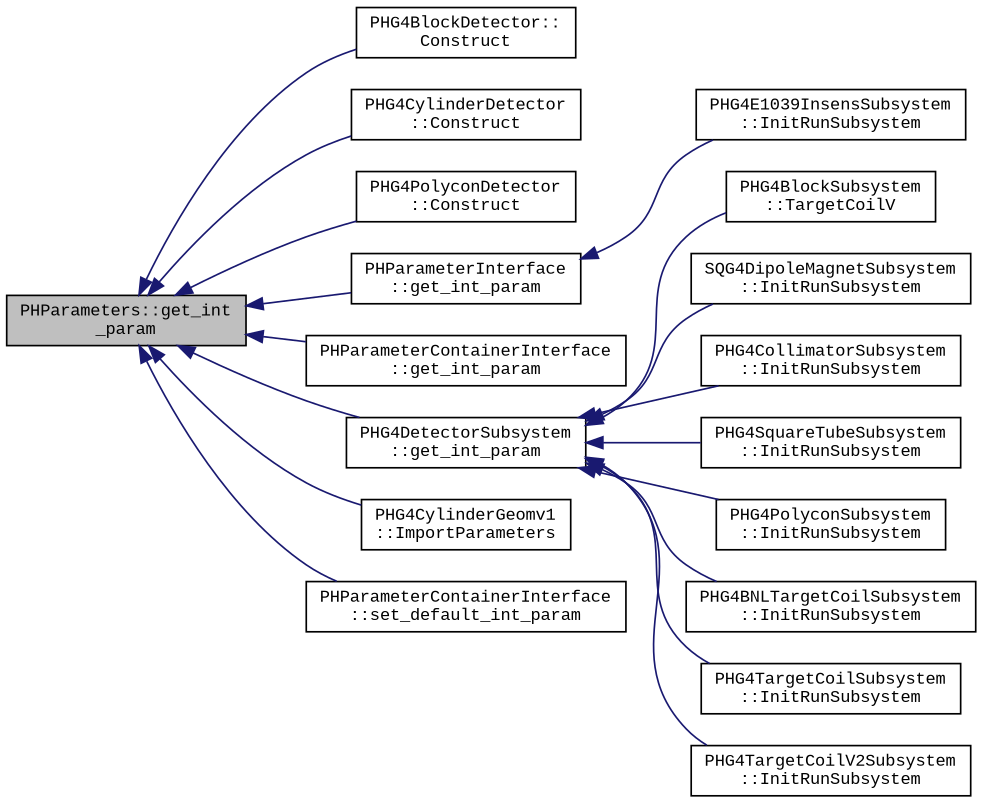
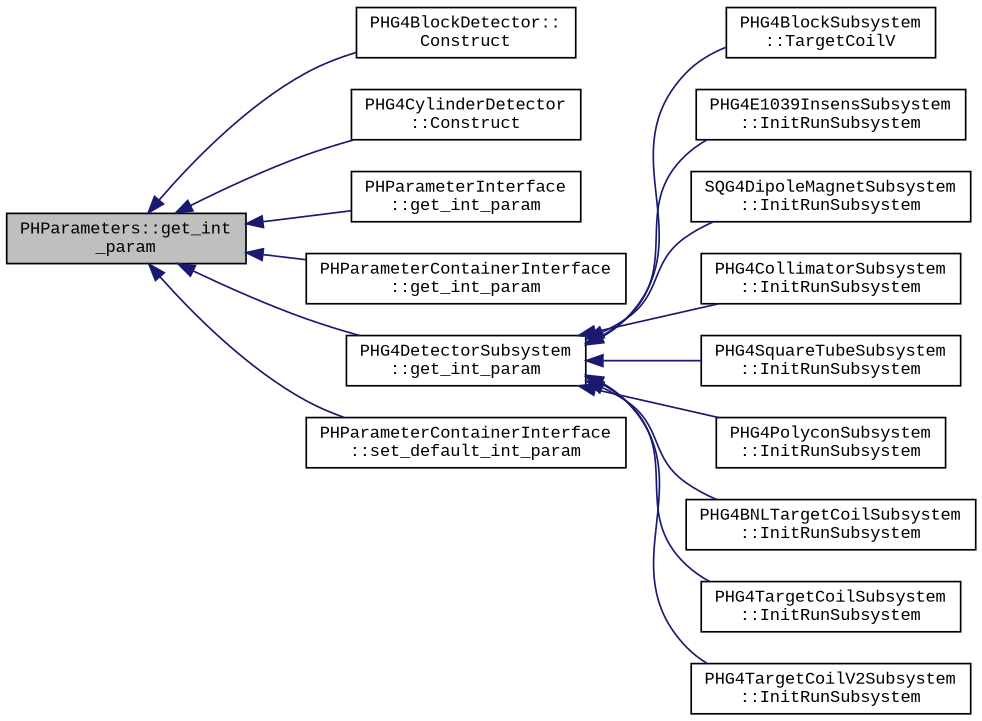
(466, 197) -> none
(656, 197) -> (667, 182)
(466, 525) -> none
